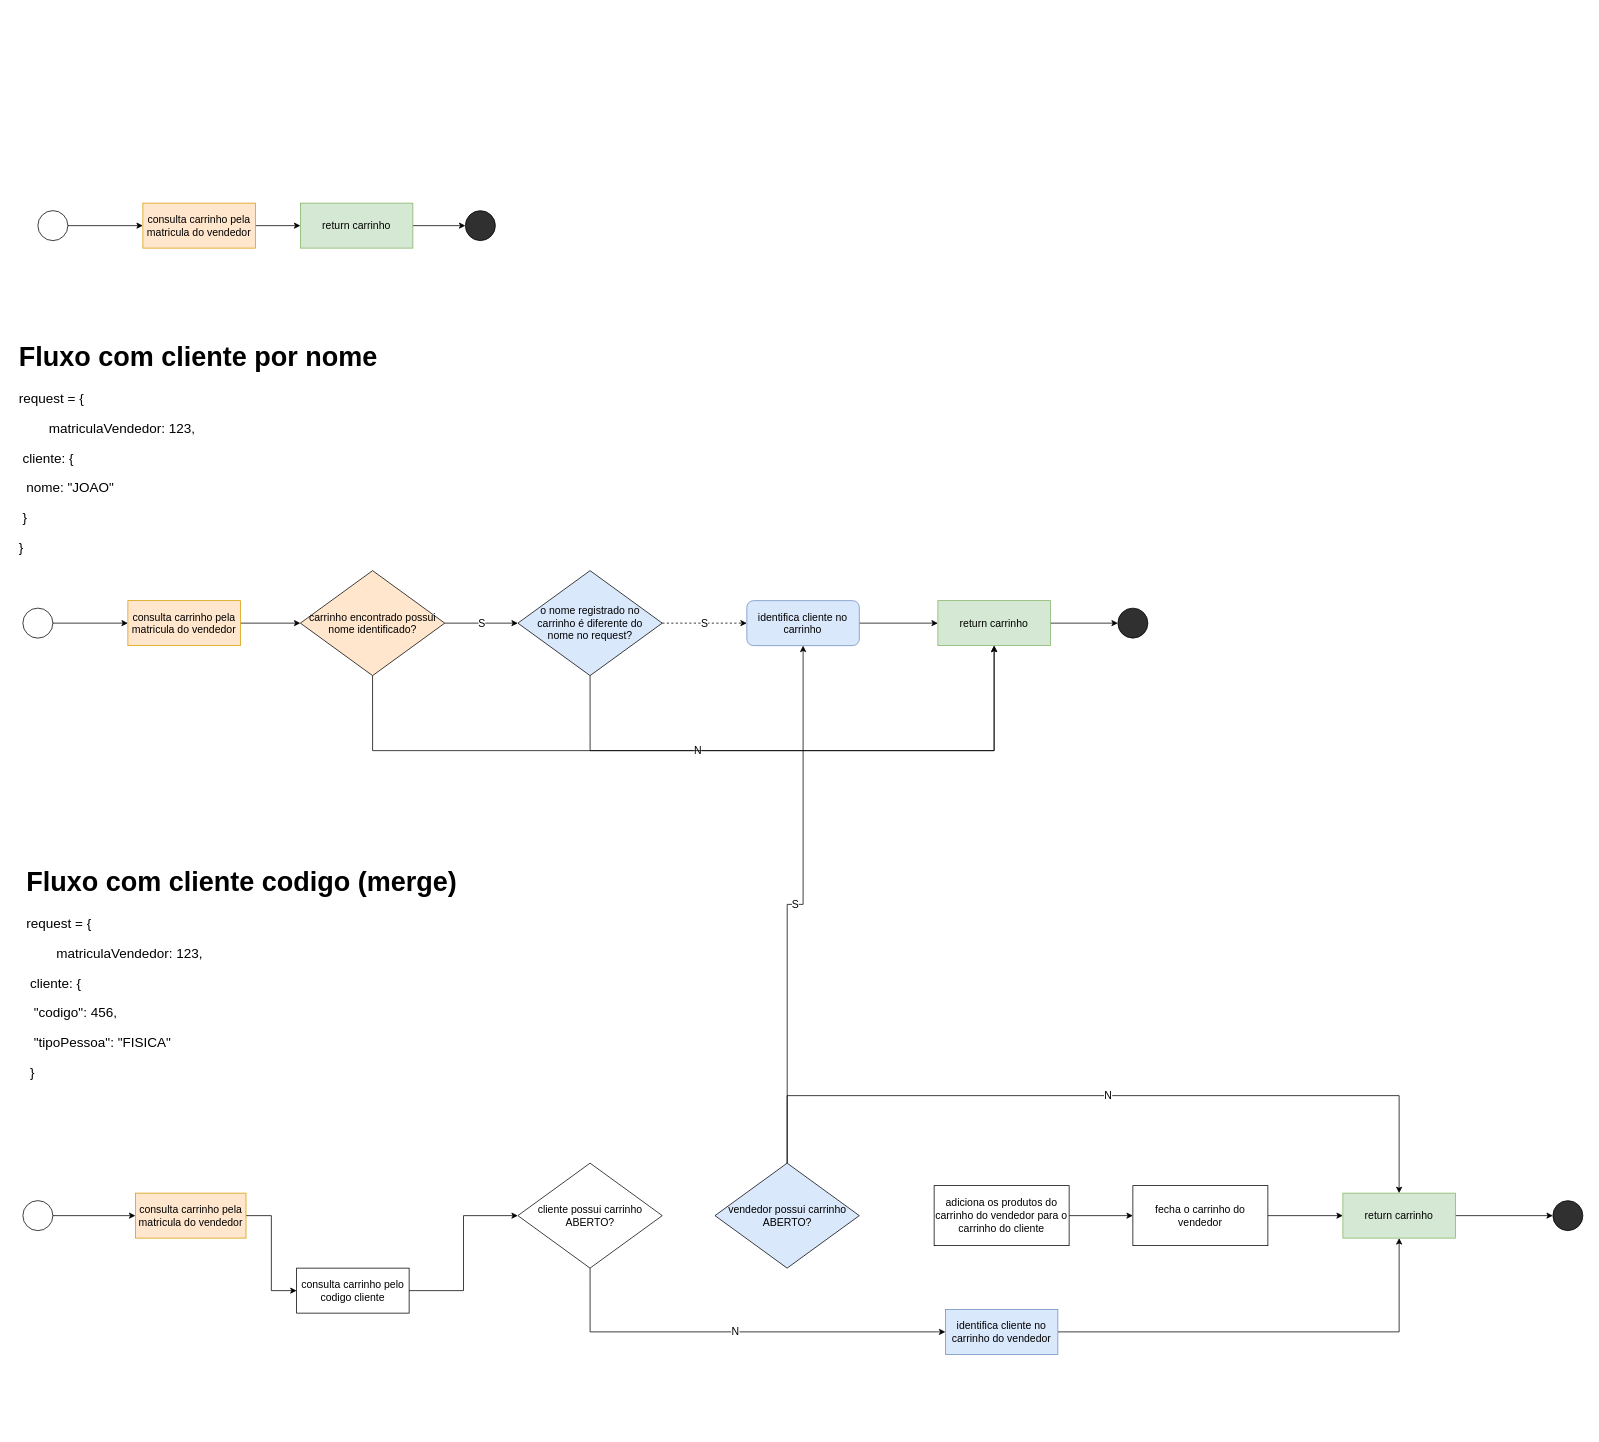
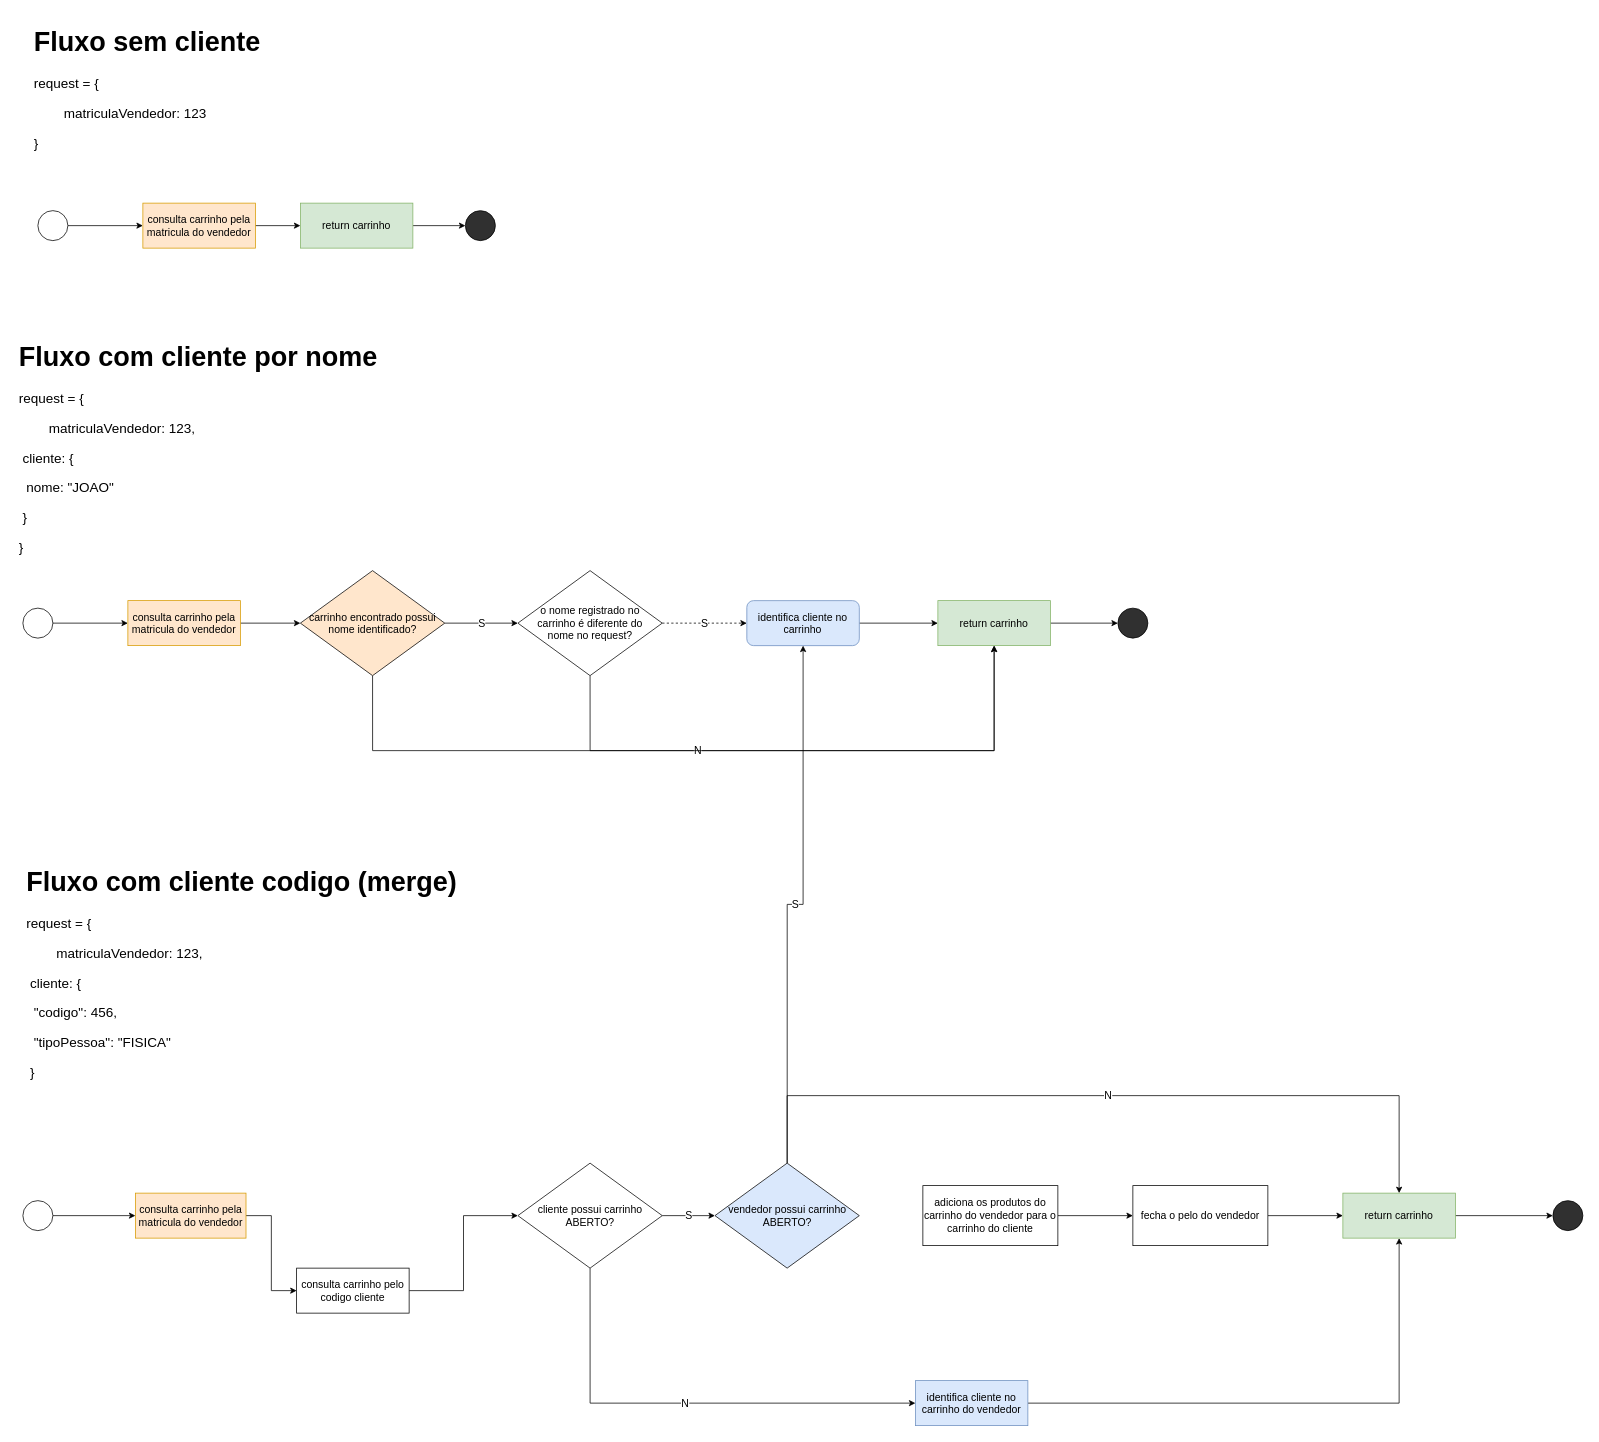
none -> (169, 90)
(590, 623) -> (590, 623)
none -> (686, 1215)
(1002, 1215) -> (990, 1215)
(1200, 1215) -> (1200, 1215)
(1002, 1332) -> (972, 1403)
